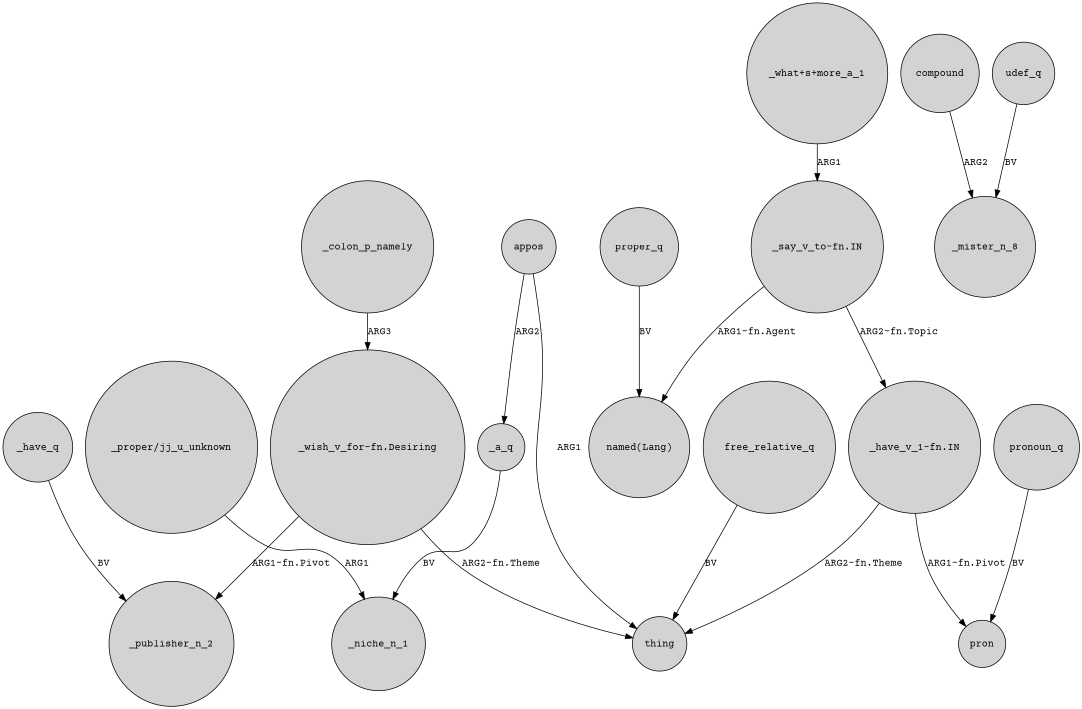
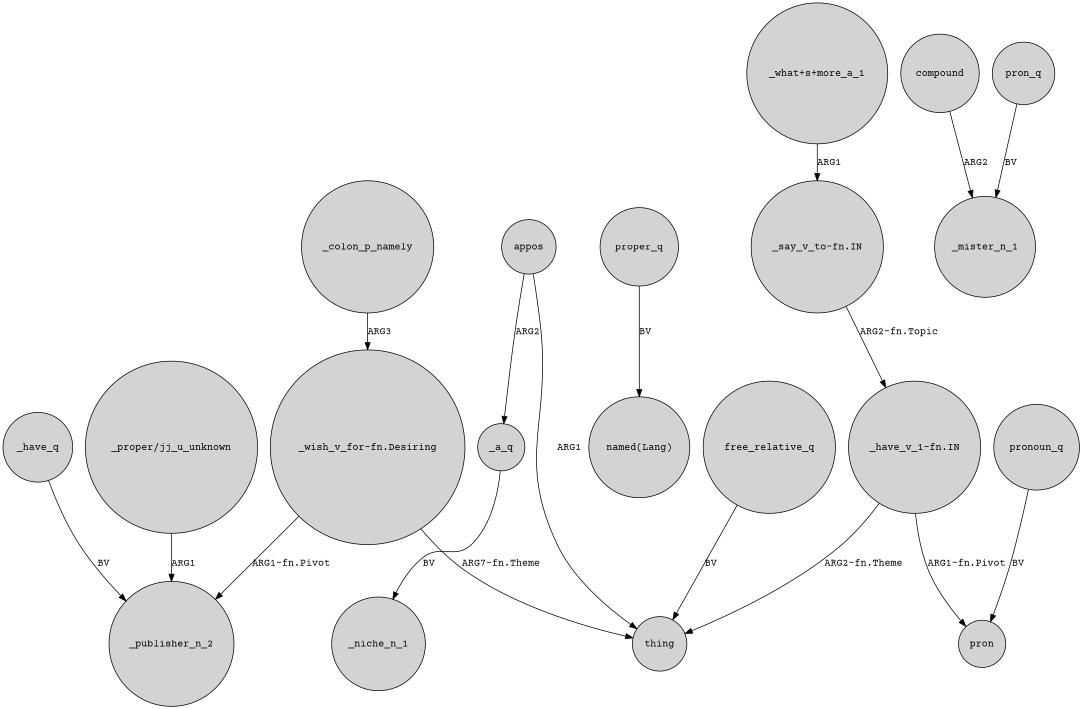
(1024, 73) -> (1024, 73)
(985, 247) -> (985, 247)
(709, 336) -> none
(297, 550) -> (172, 554)
(501, 563) -> (501, 563)
